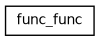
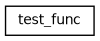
(50, 21) -> (50, 21)
